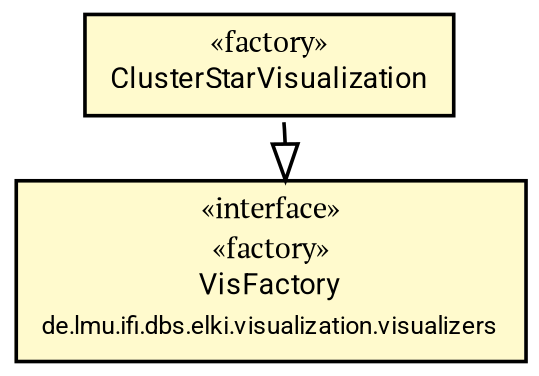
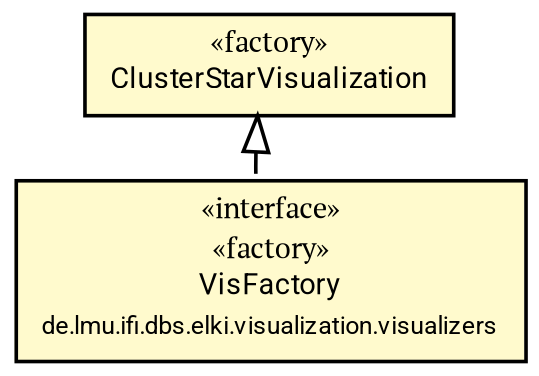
(284, 130) -> (256, 166)
